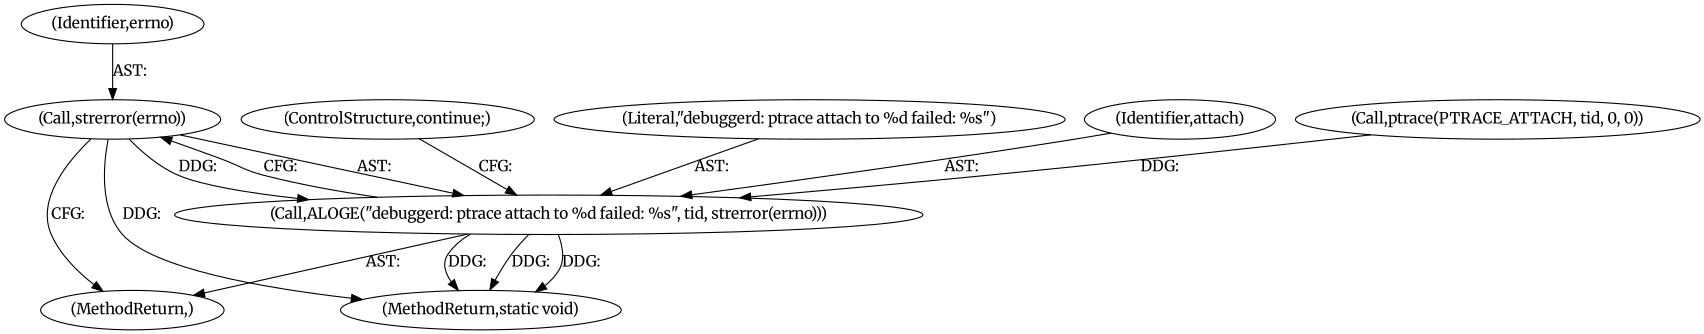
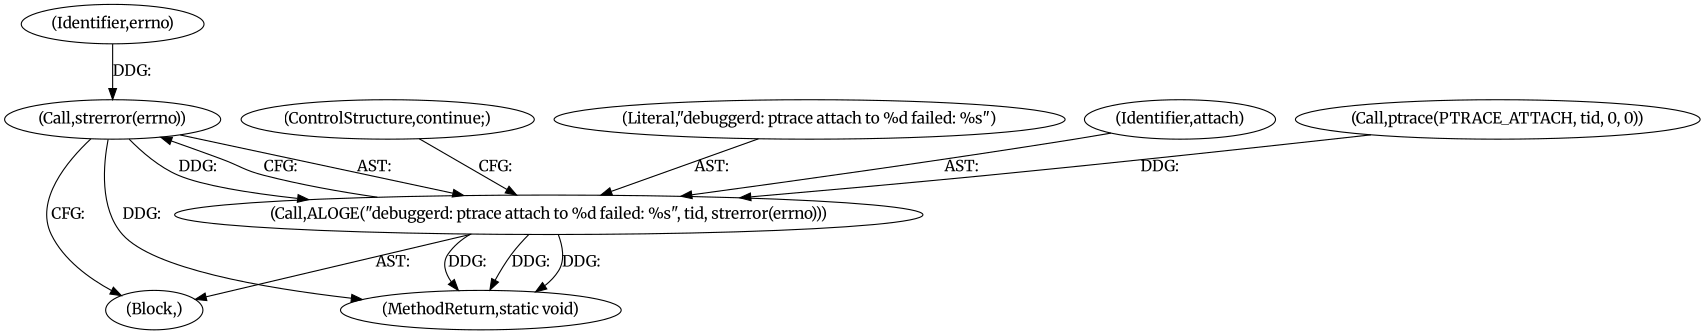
(132, 72) -> (134, 72)
(132, 310) -> (154, 310)
